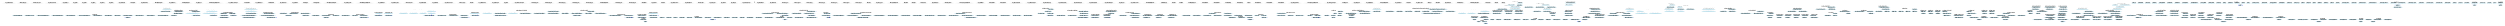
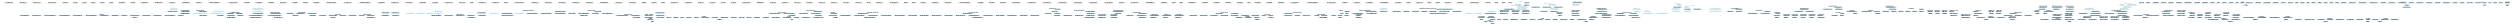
none -> (1503, 3)
